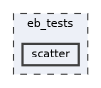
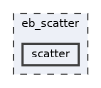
(51, 24) -> (51, 24)
